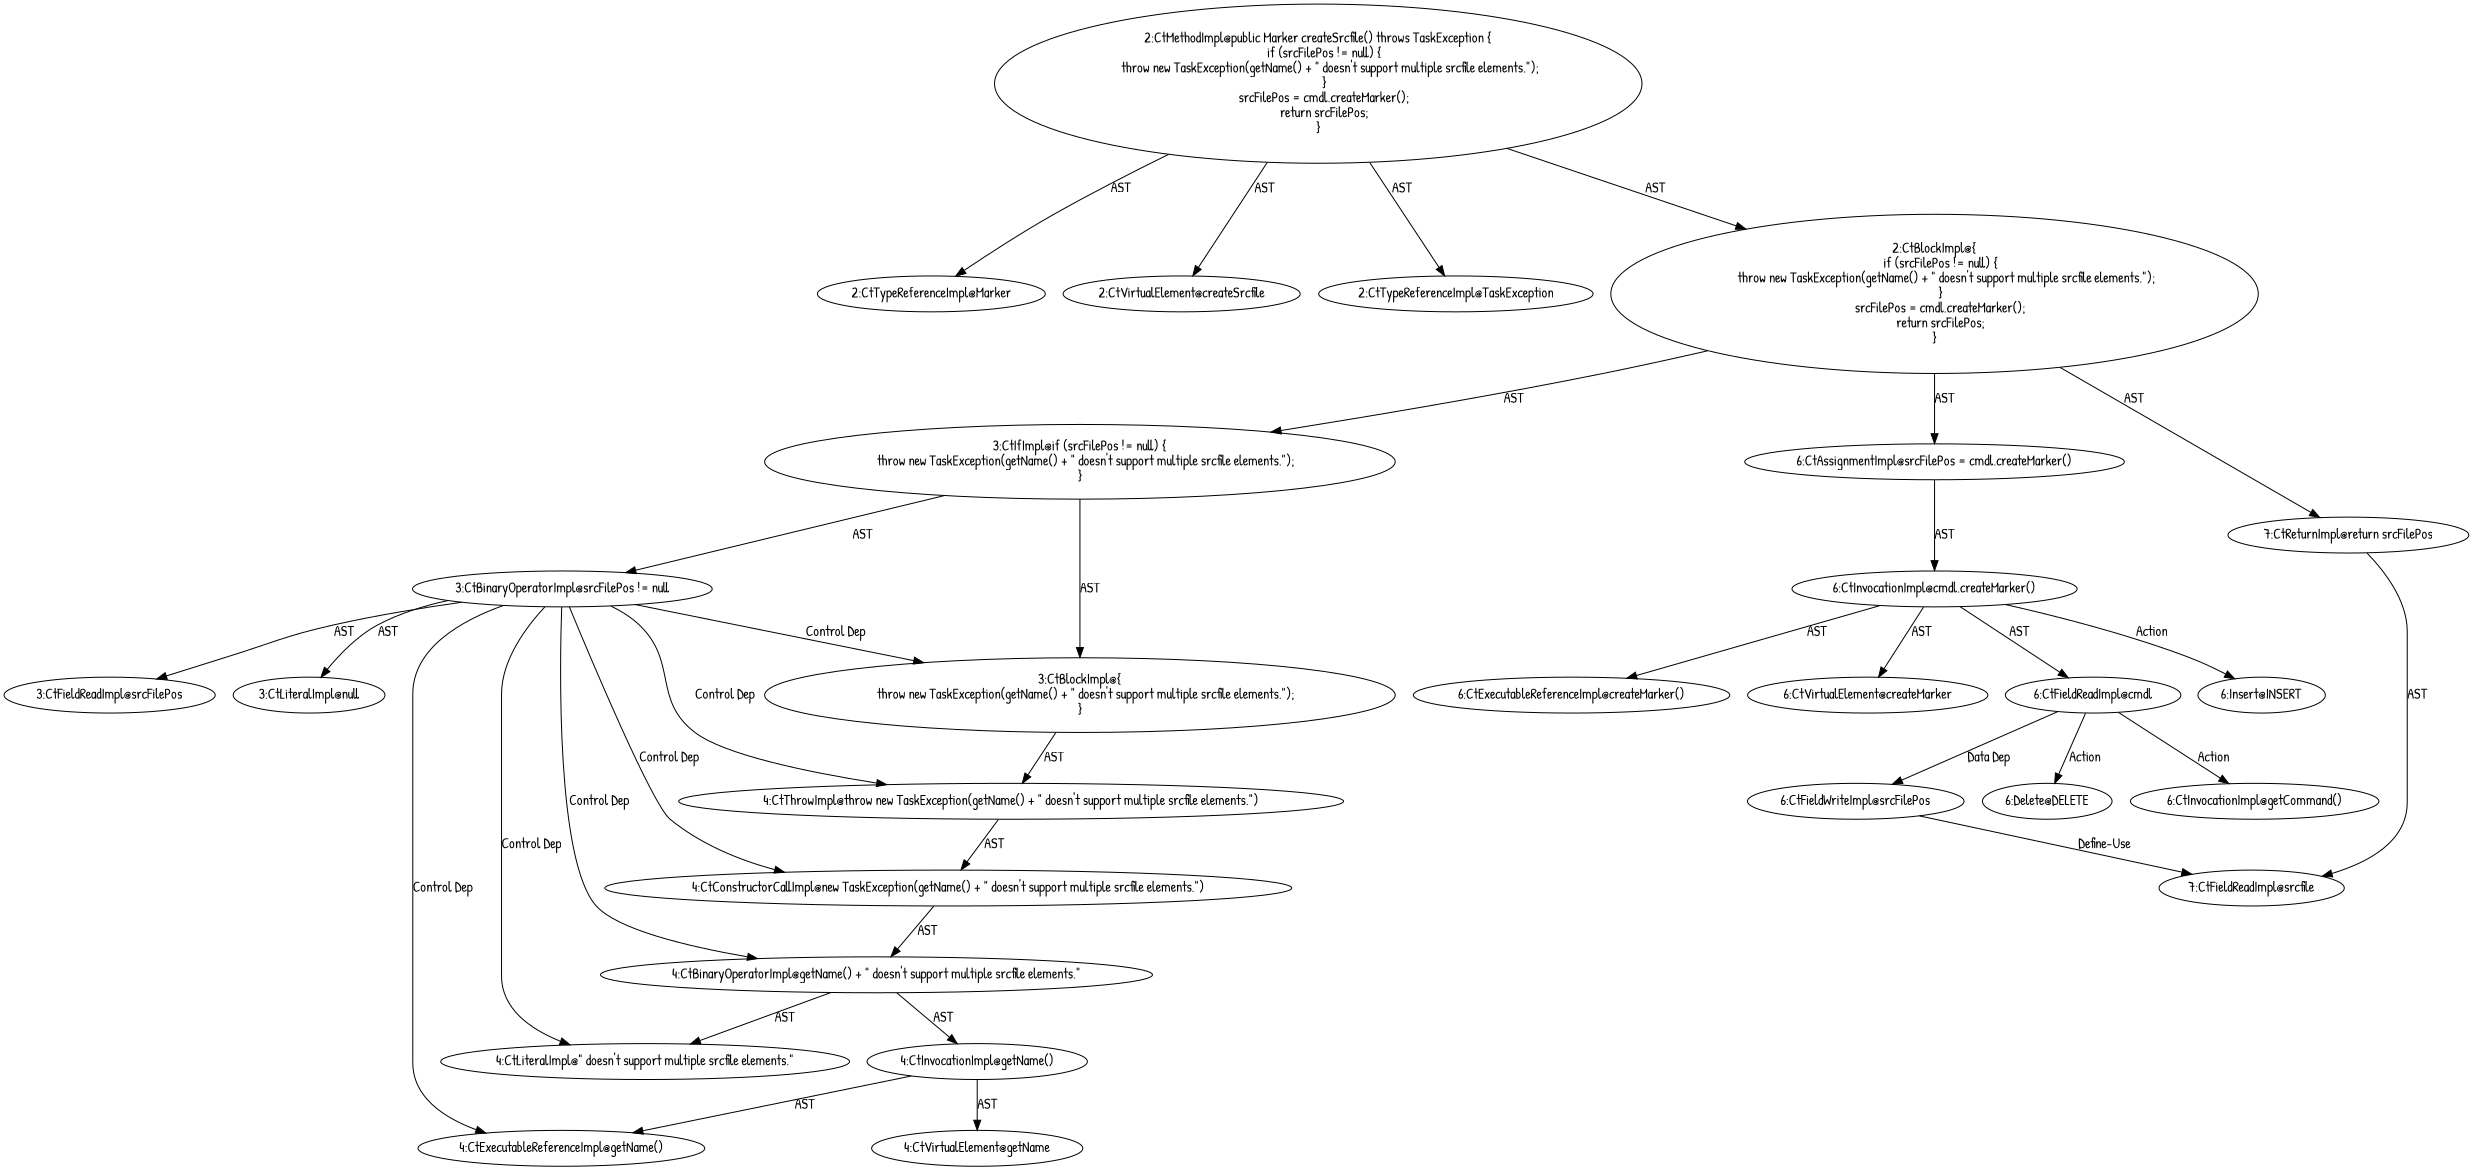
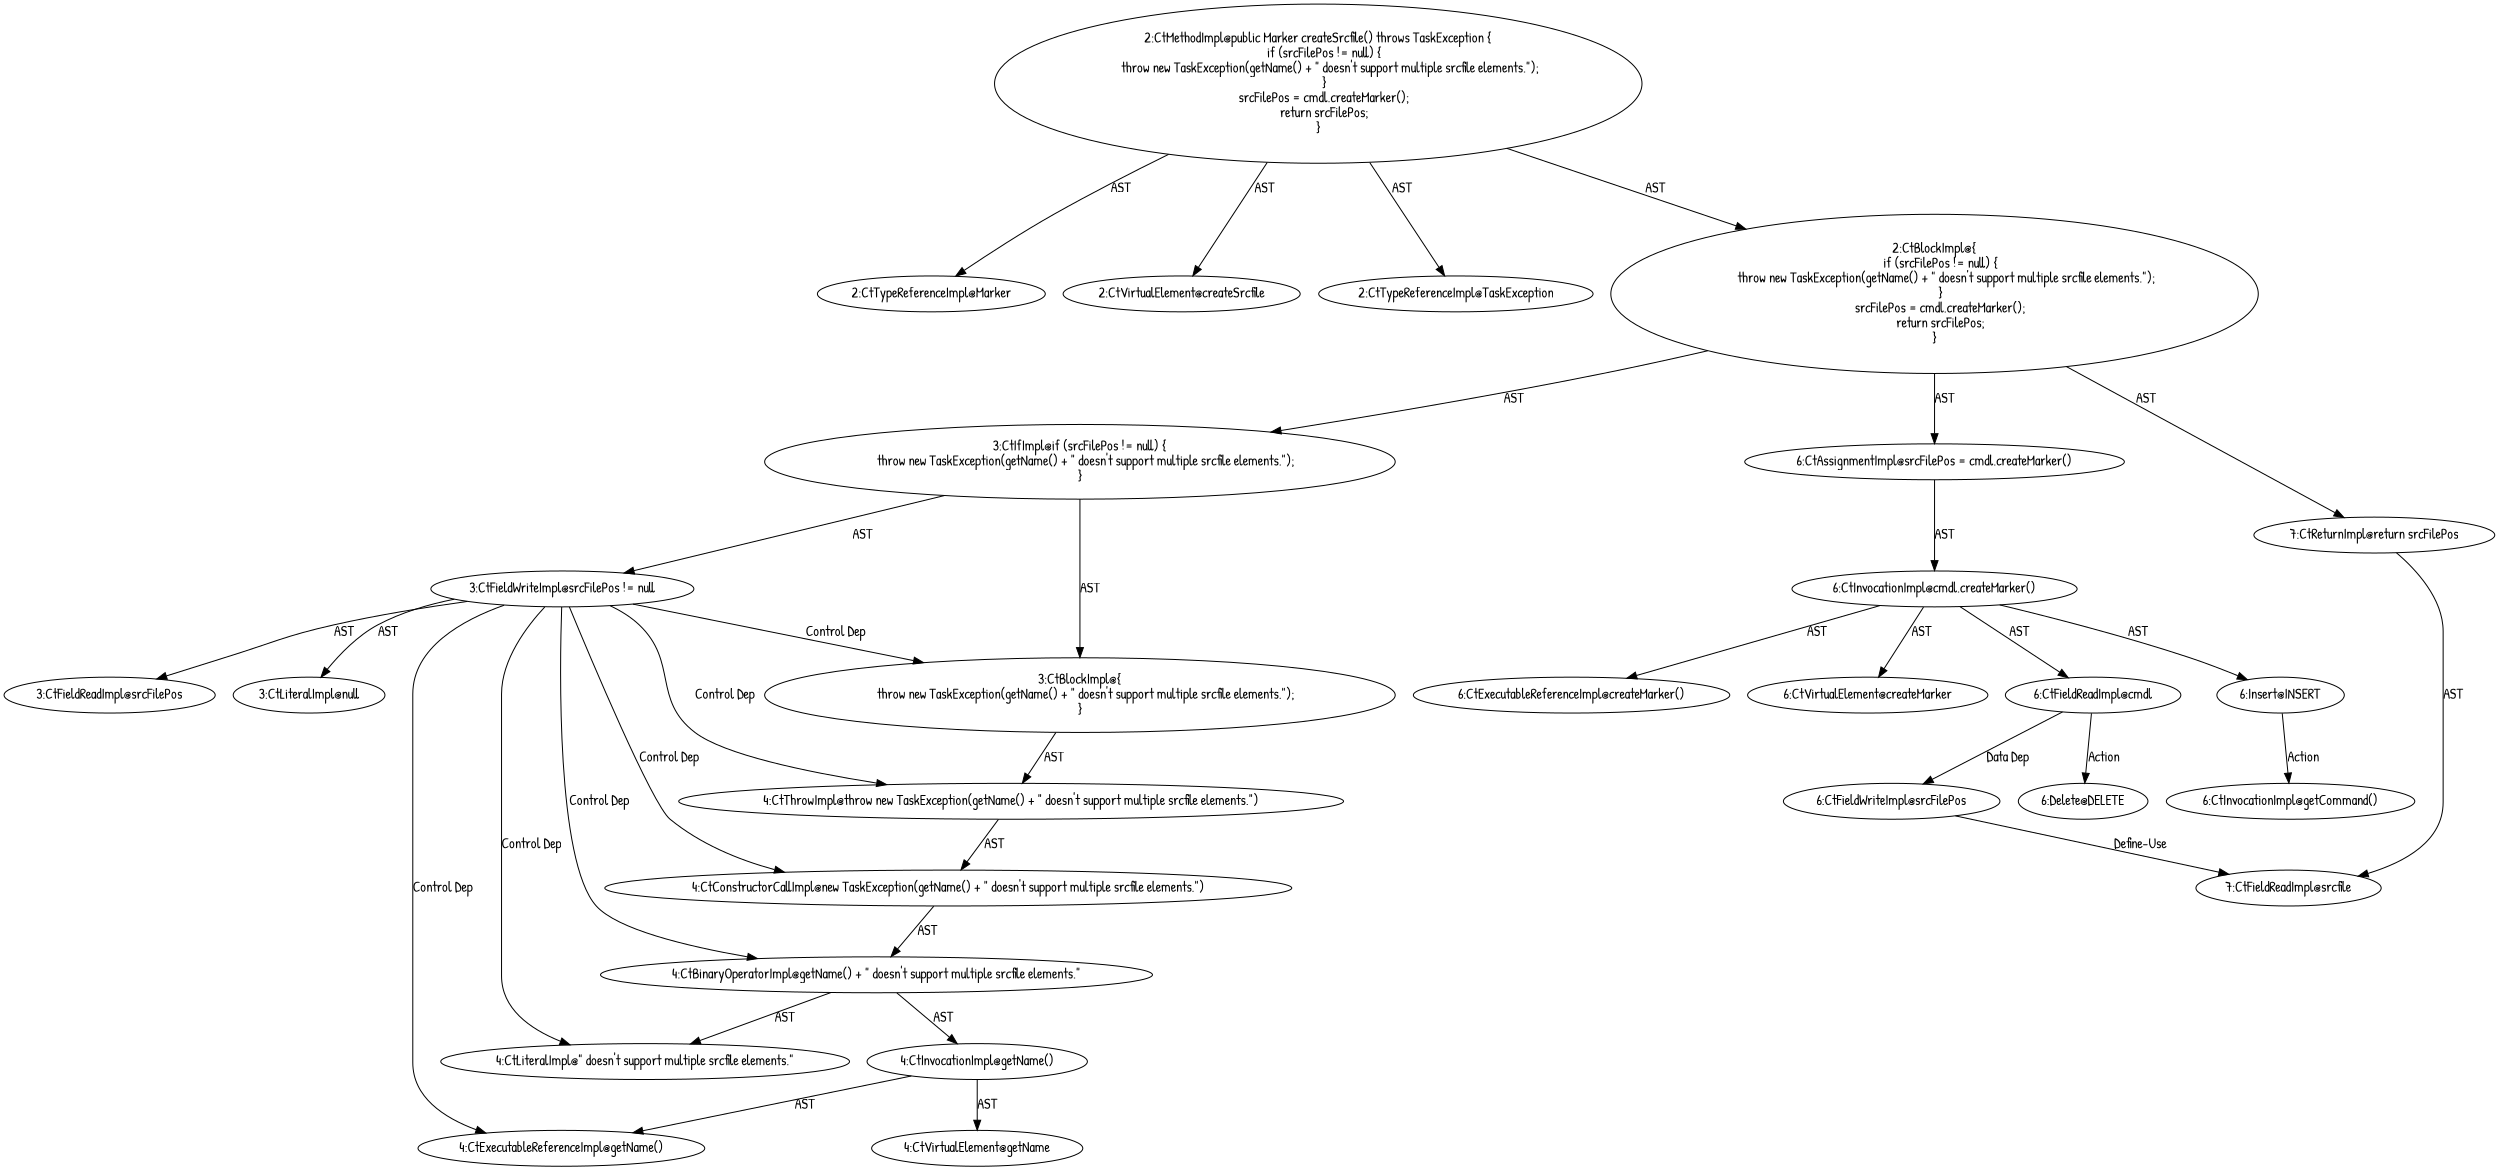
(562, 589) -> (562, 589)
(2152, 632) -> (2138, 632)
(2169, 745) -> (2285, 743)
